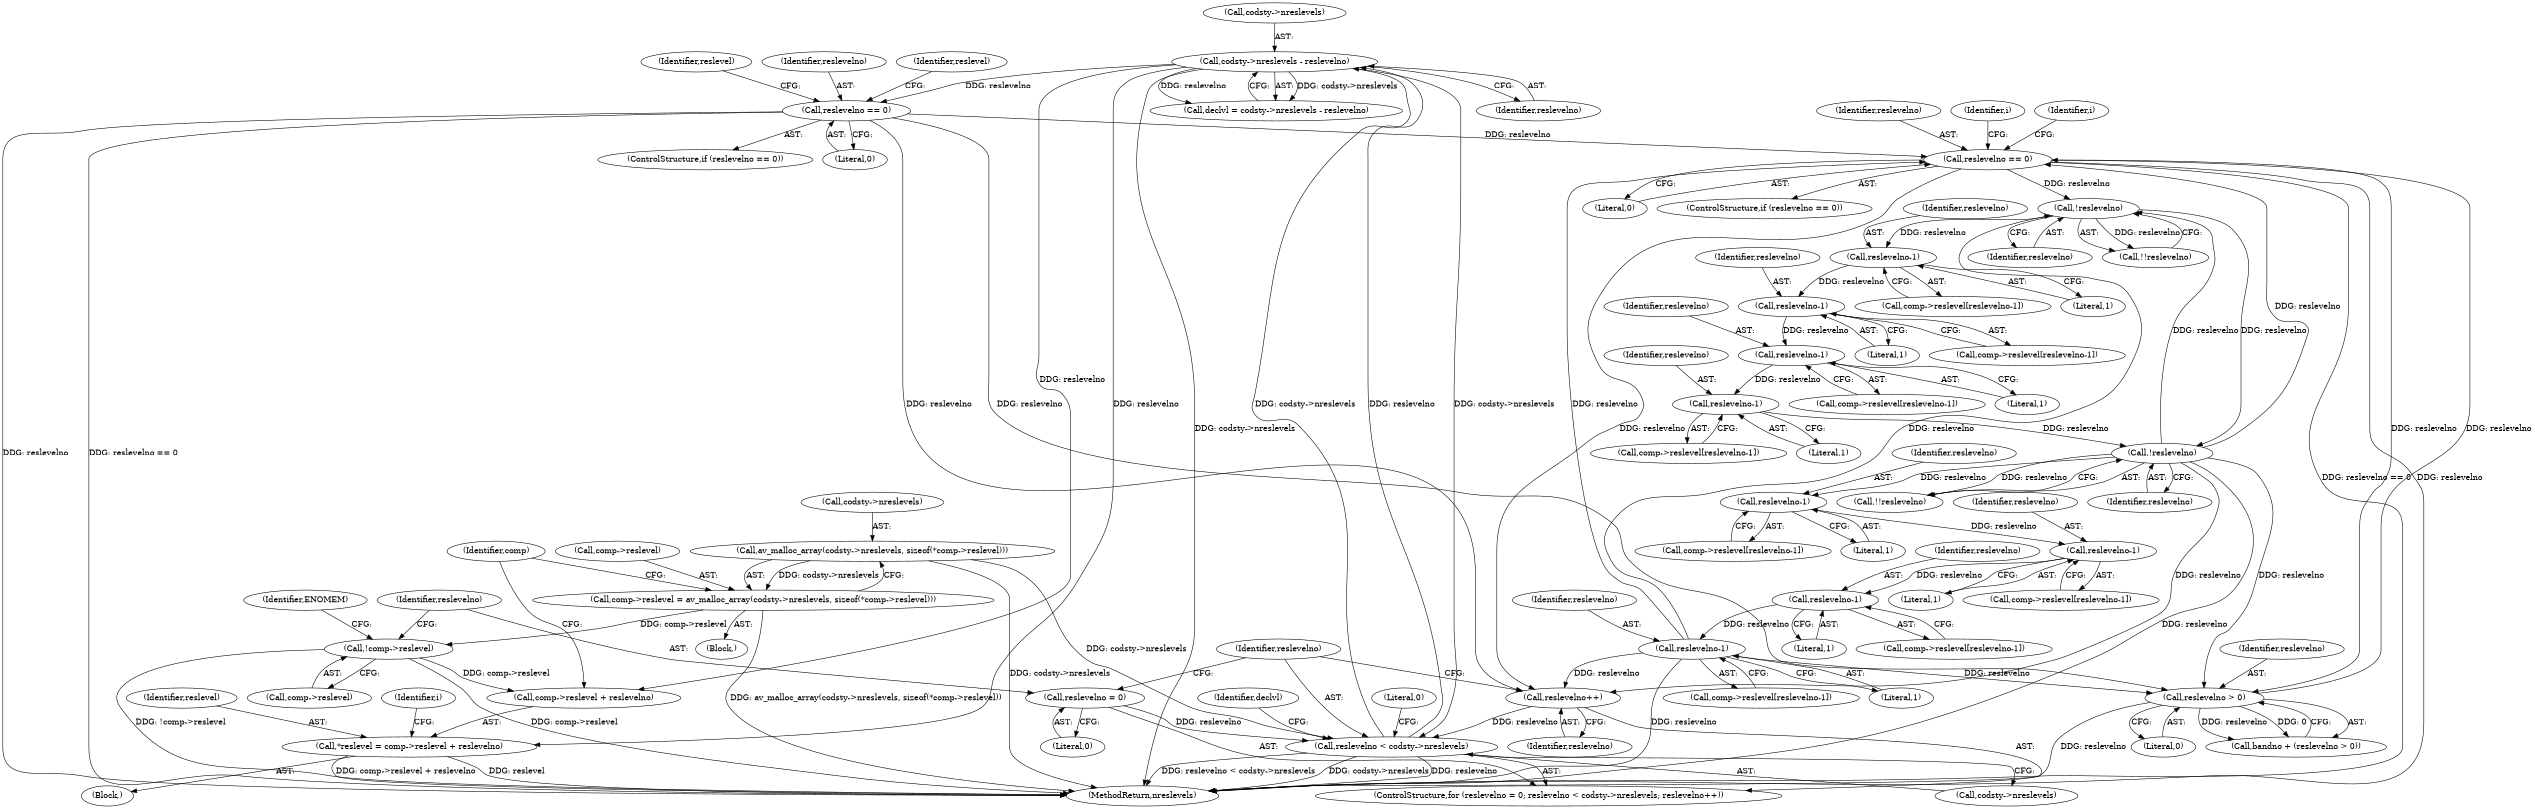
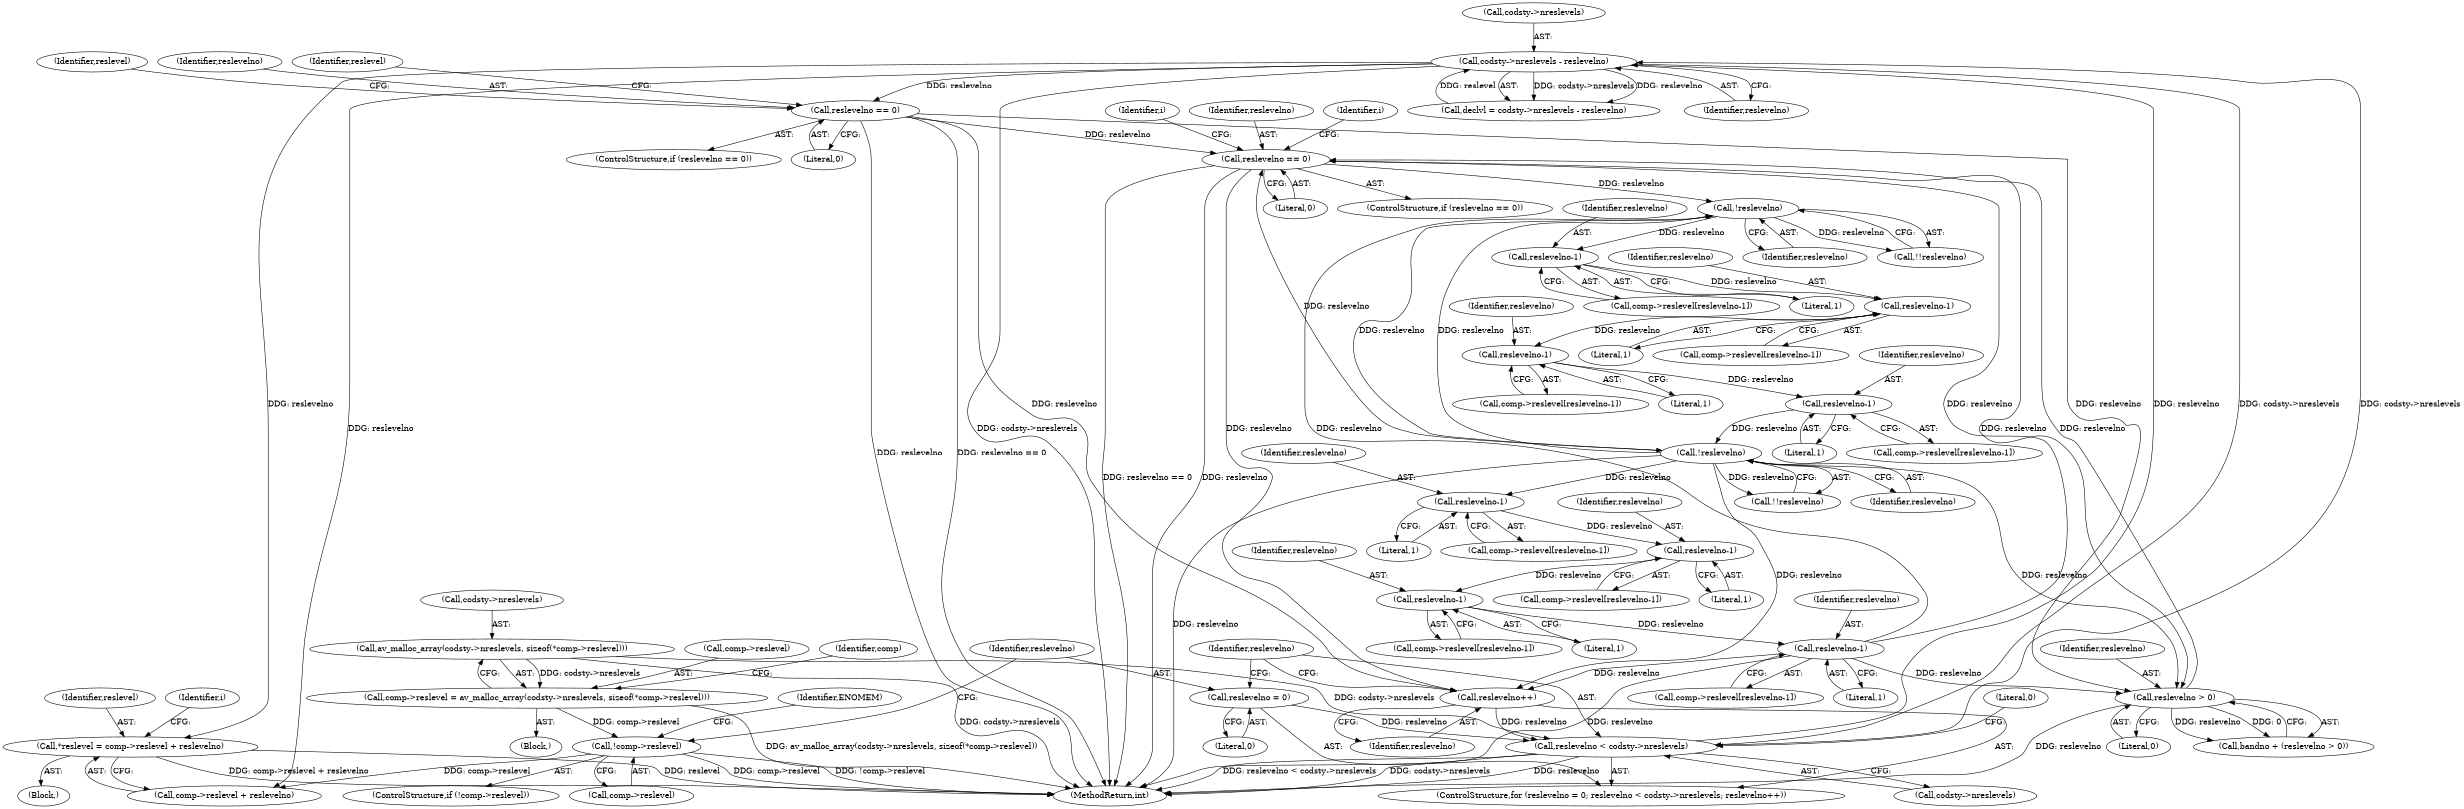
(1261, 86) -> (1468, 86)
(545, 622) -> (118, 780)
(1248, 698) -> none
none -> (451, 796)
(1142, 796) -> (1110, 796)
